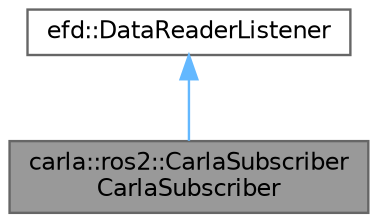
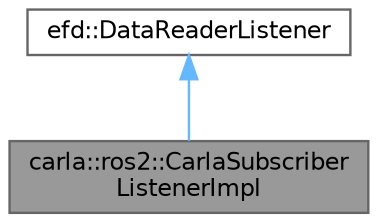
(189, 177) -> (189, 177)
